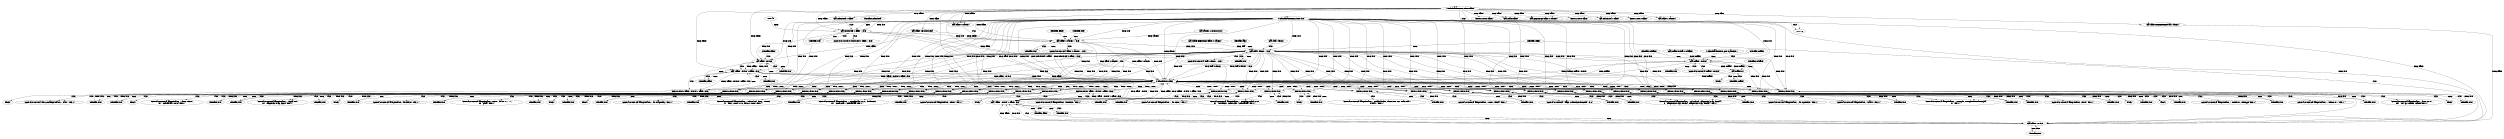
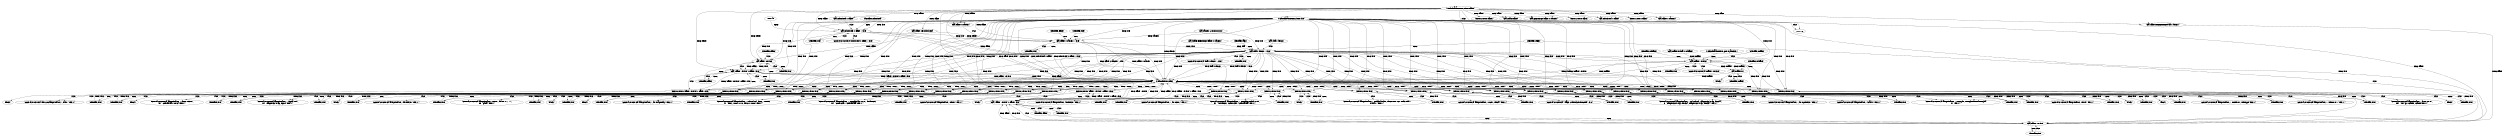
(1290, 42) -> (1243, 36)
(1068, 51) -> none
